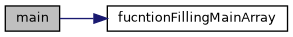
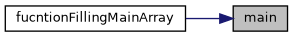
(77, 19) -> (203, 19)
